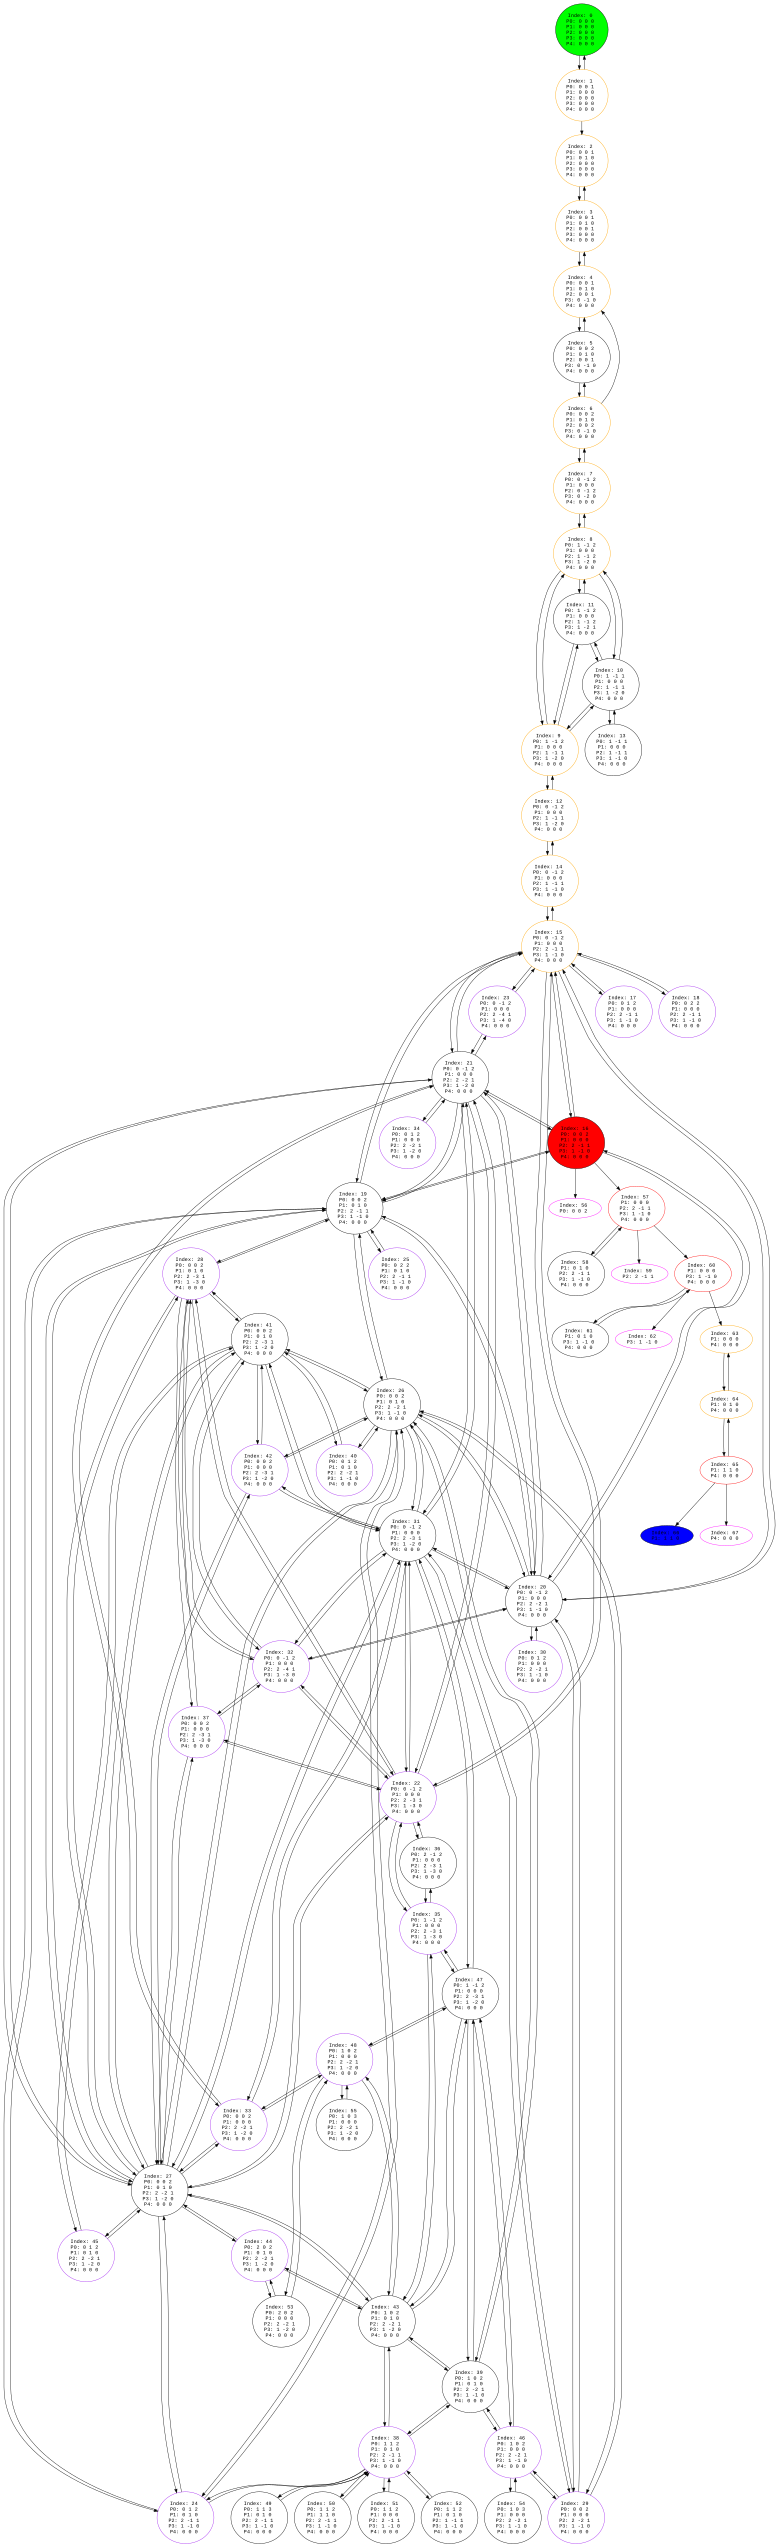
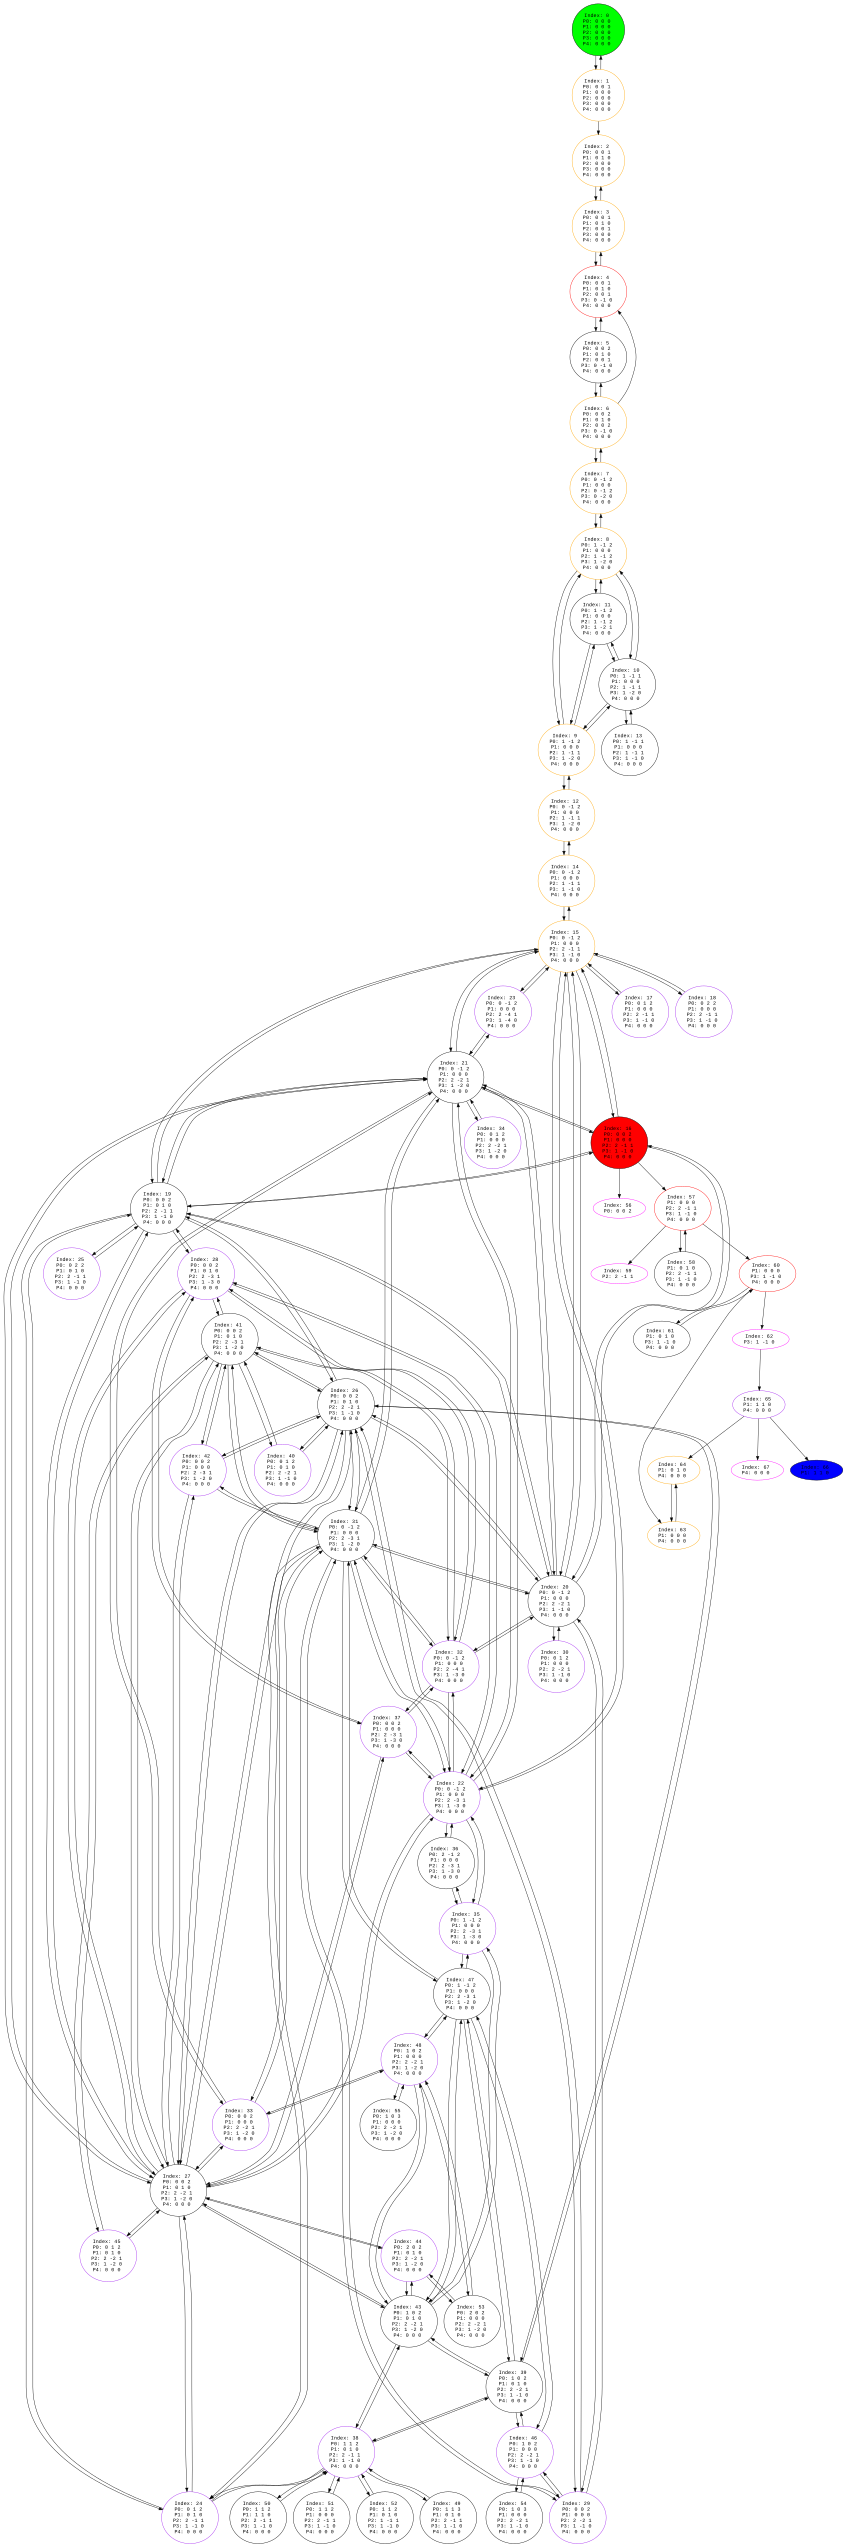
(582, 292) -> (598, 292)
(724, 1436) -> (760, 1368)
(726, 1470) -> (759, 1405)
